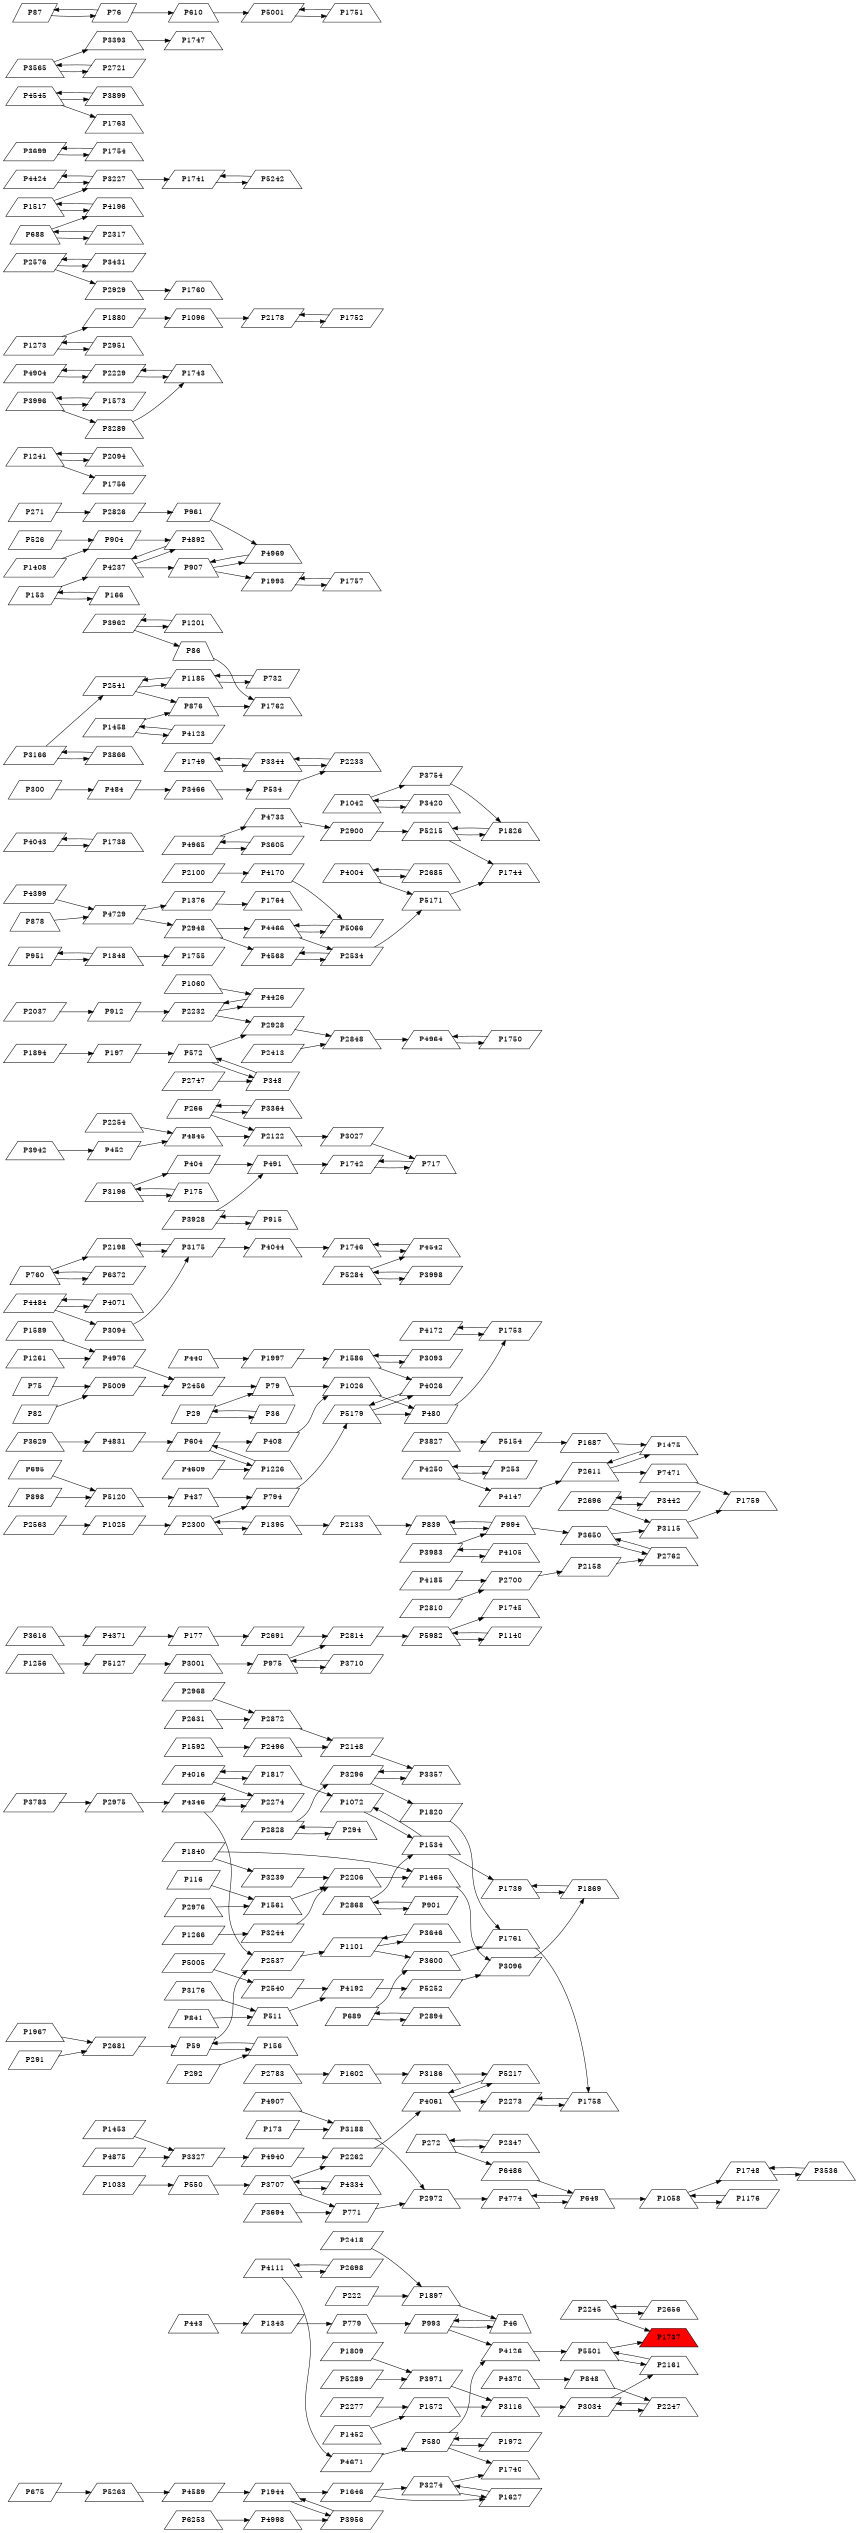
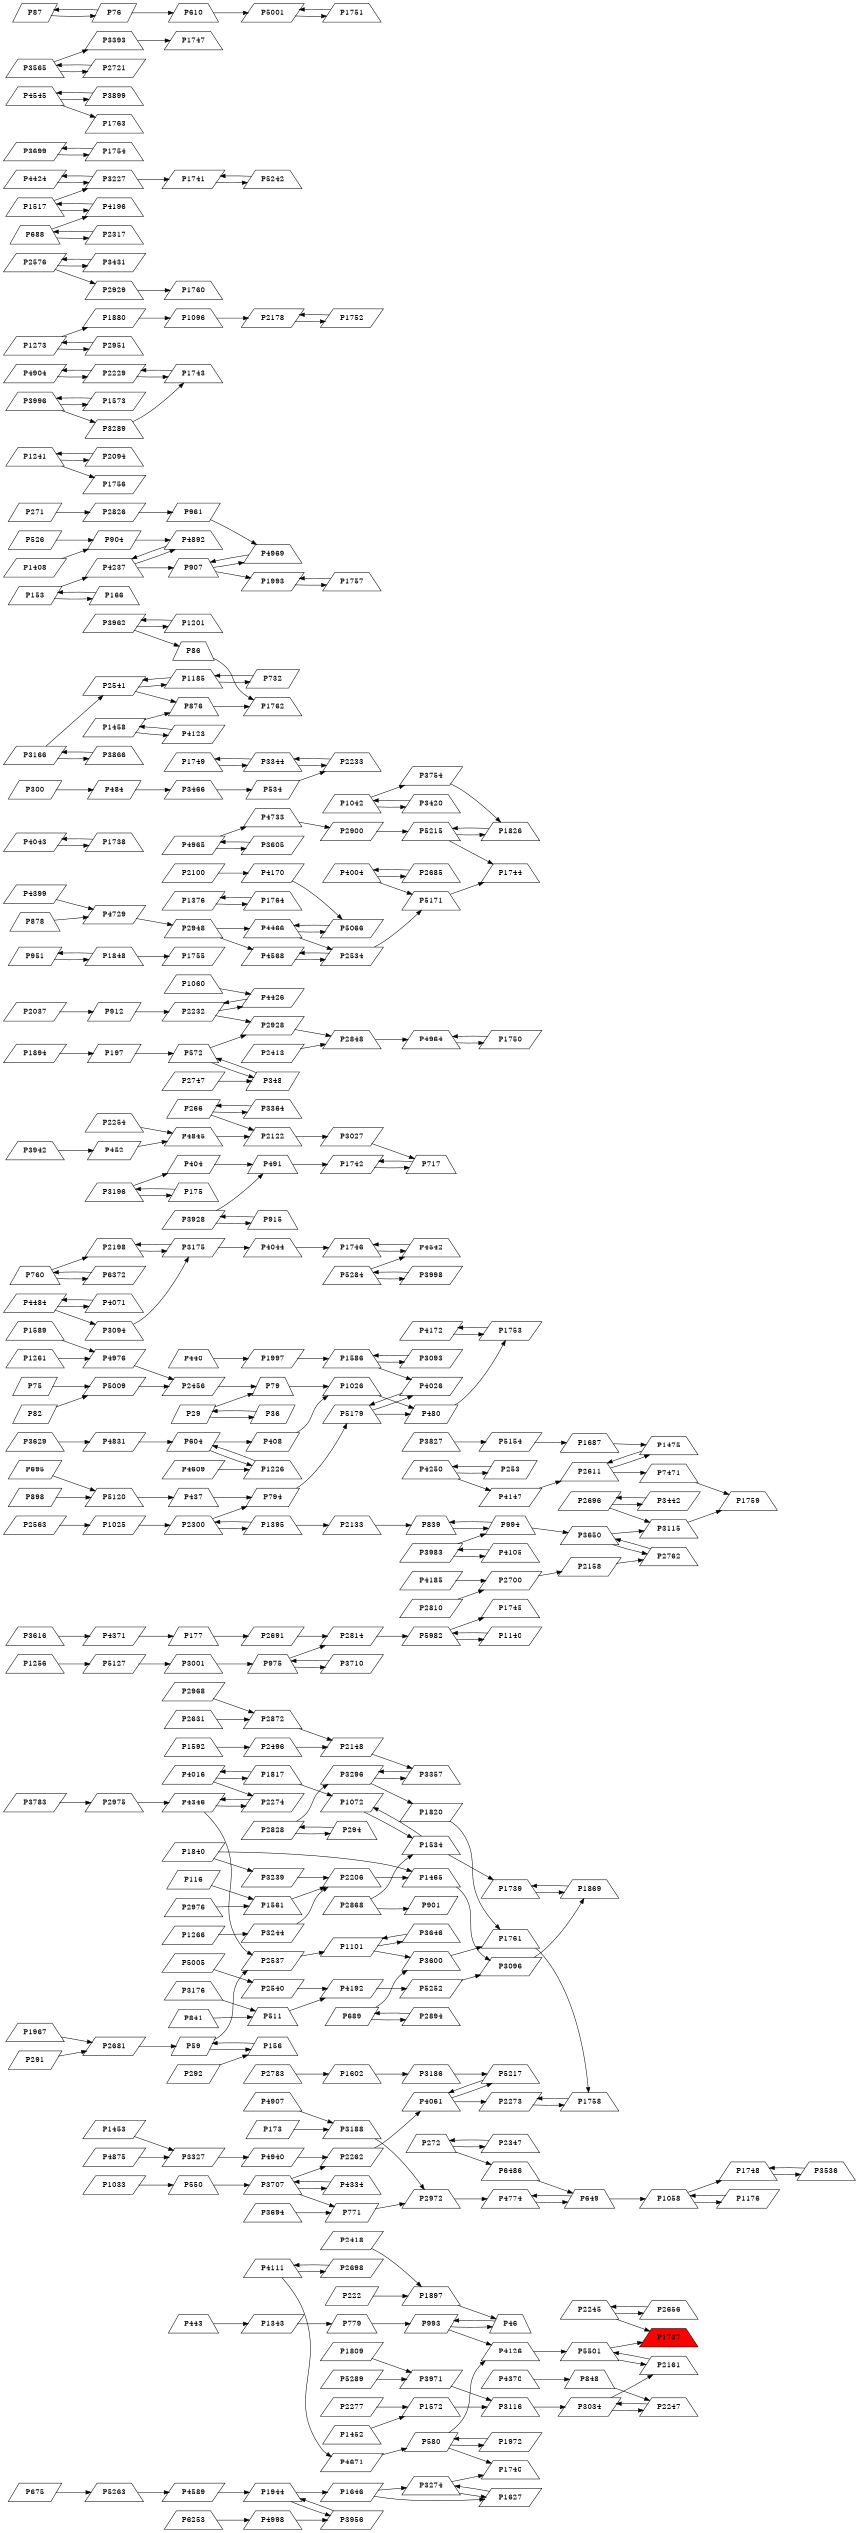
(151, 908) -> (238, 897)
(395, 1902) -> none
